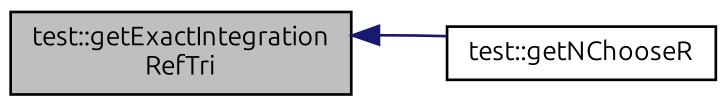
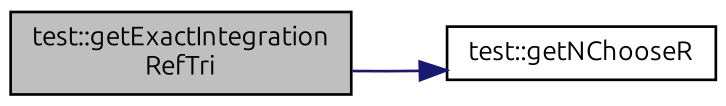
(413, 35) -> (386, 71)
